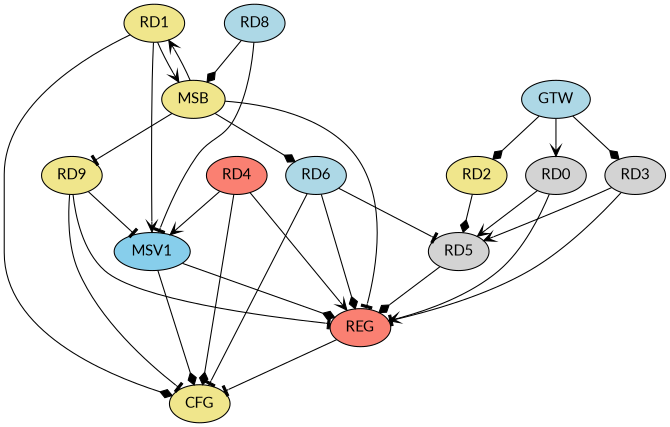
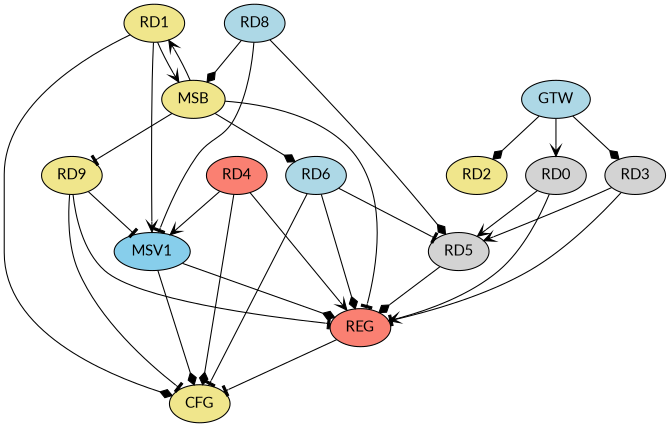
(469, 207) -> (356, 130)
